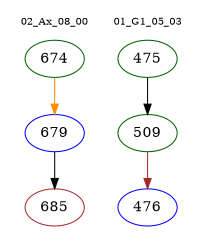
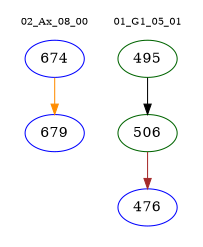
(148, 22) -> (148, 22)
(55, 59) -> (55, 59)
(148, 59) -> (148, 59)
(148, 133) -> (148, 133)
(55, 207) -> none
